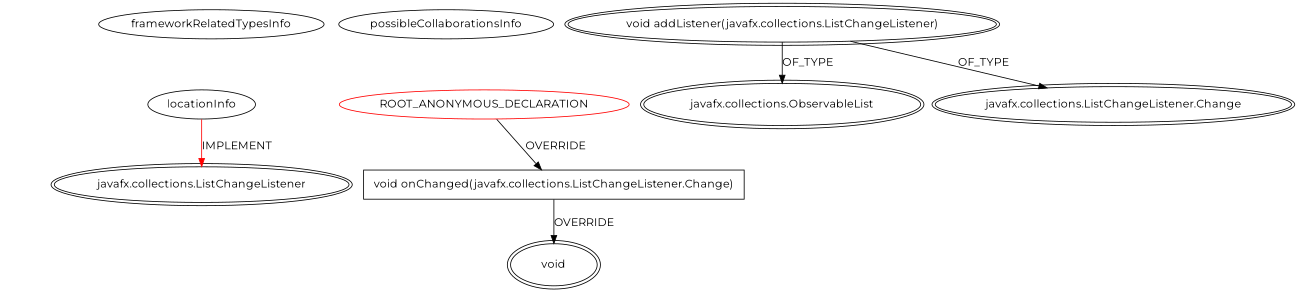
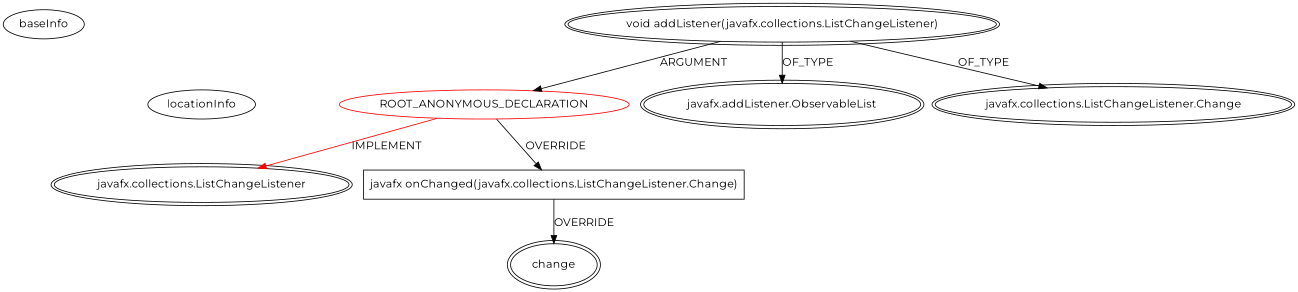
none -> (44, 24)
(211, 24) -> none
(446, 24) -> none
none -> (631, 65)
(782, 104) -> (782, 104)
(202, 139) -> (352, 142)
(554, 185) -> (554, 185)
(554, 265) -> (554, 265)
